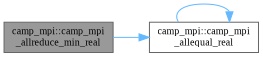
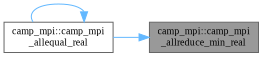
(126, 37) -> (126, 37)
